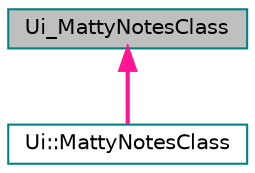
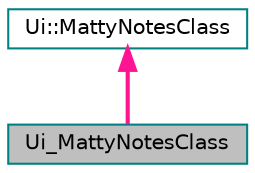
(128, 97) -> (128, 97)
